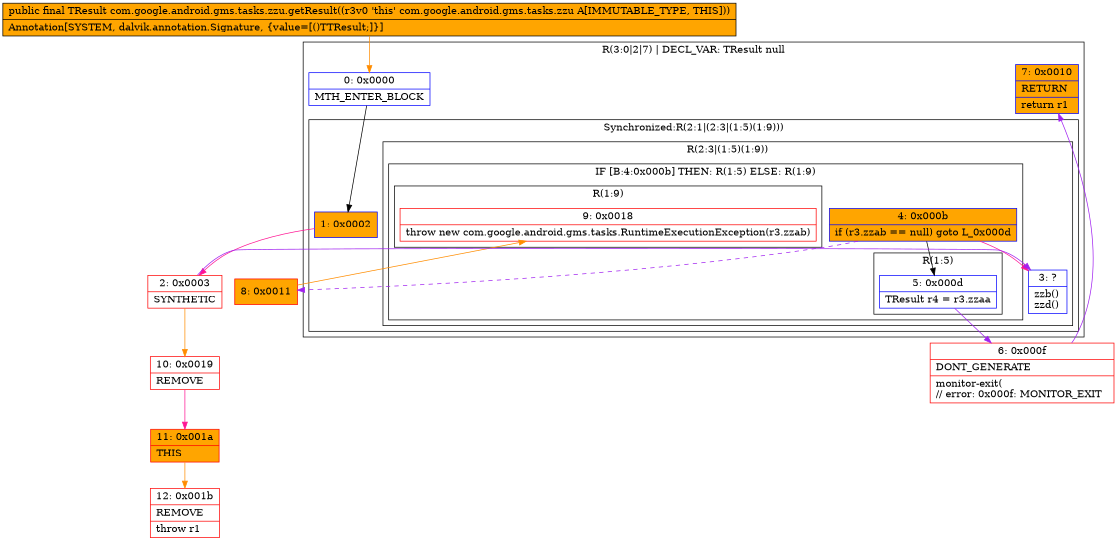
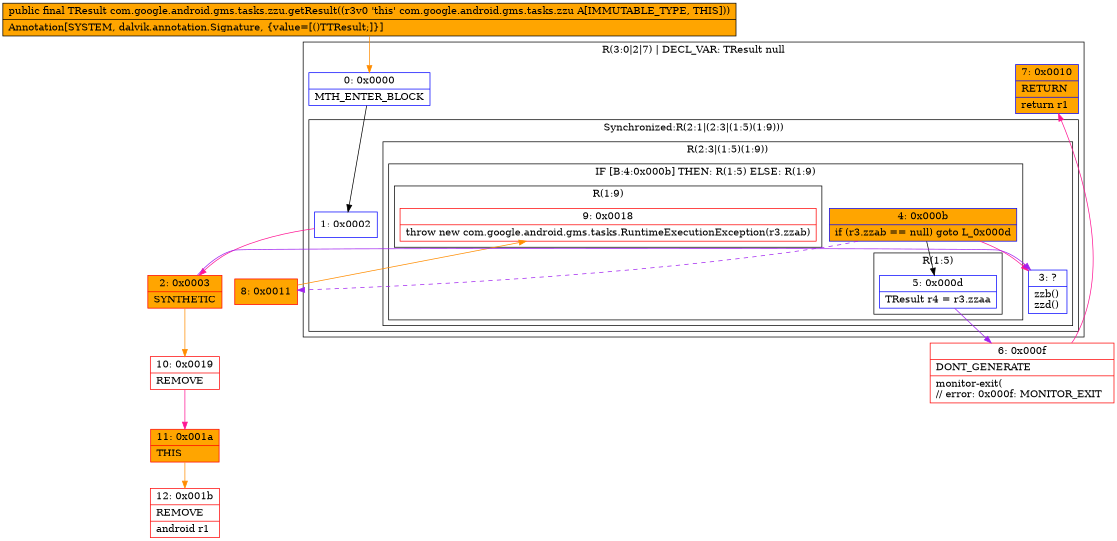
(346, 225) -> (346, 225)
(1091, 231) -> (1091, 231)
(185, 292) -> (185, 292)
(178, 529) -> (183, 529)
